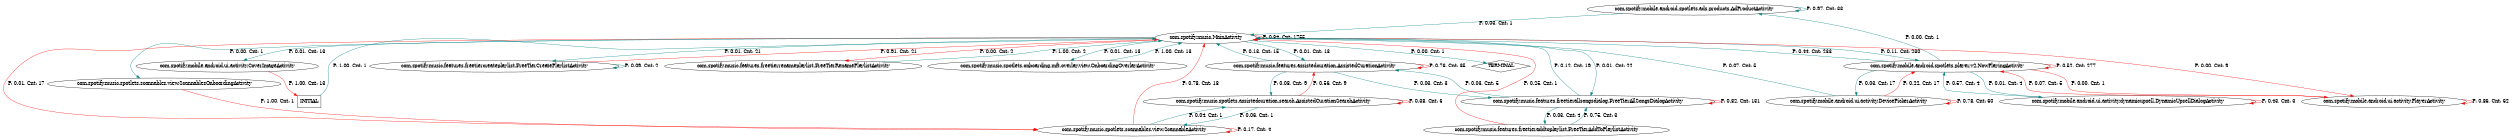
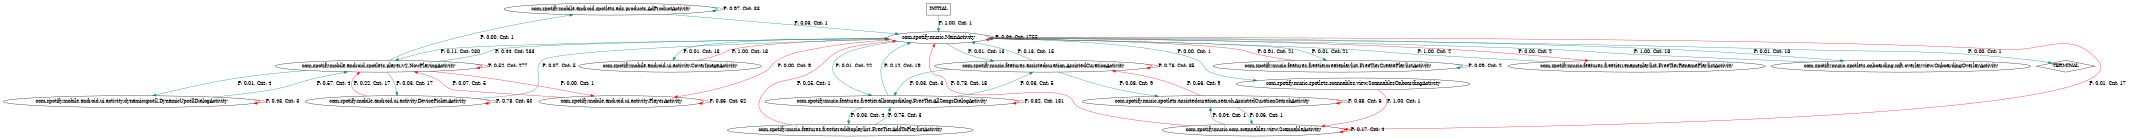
(284, 80) -> (757, 46)
(1134, 130) -> (1254, 130)
